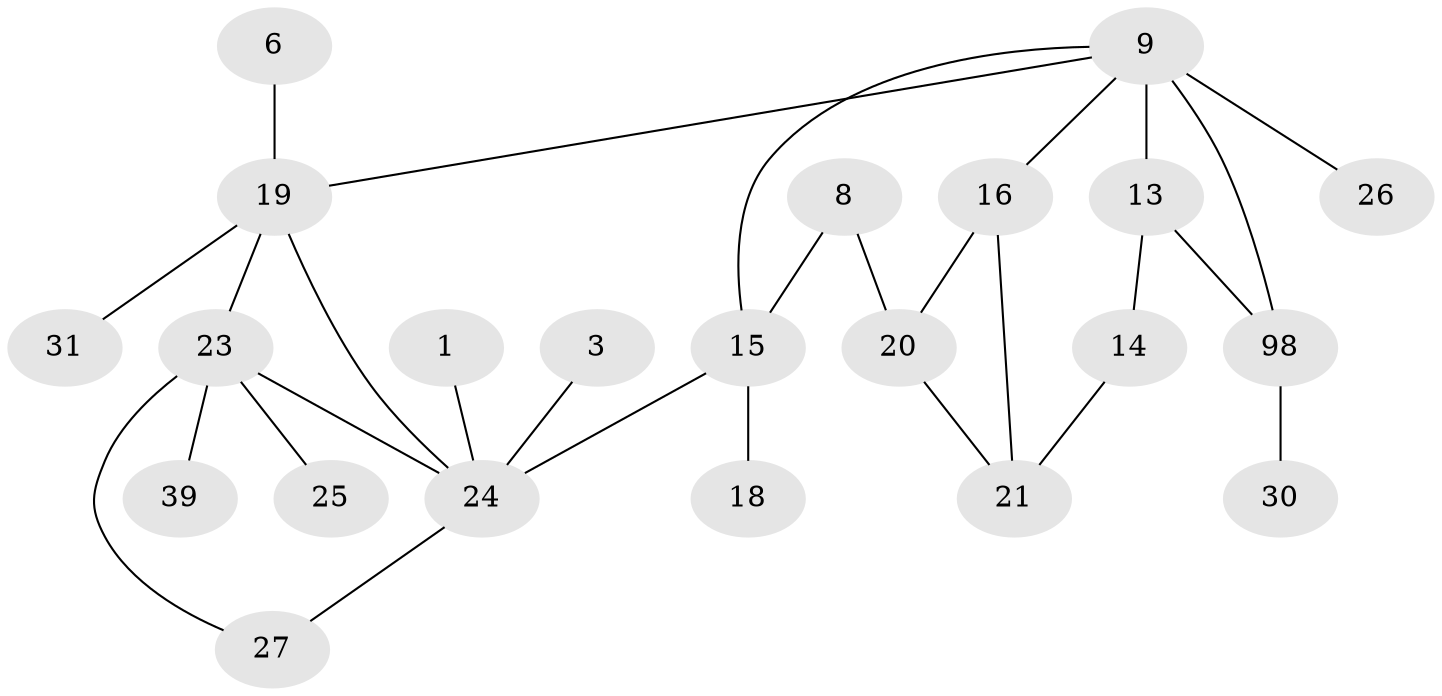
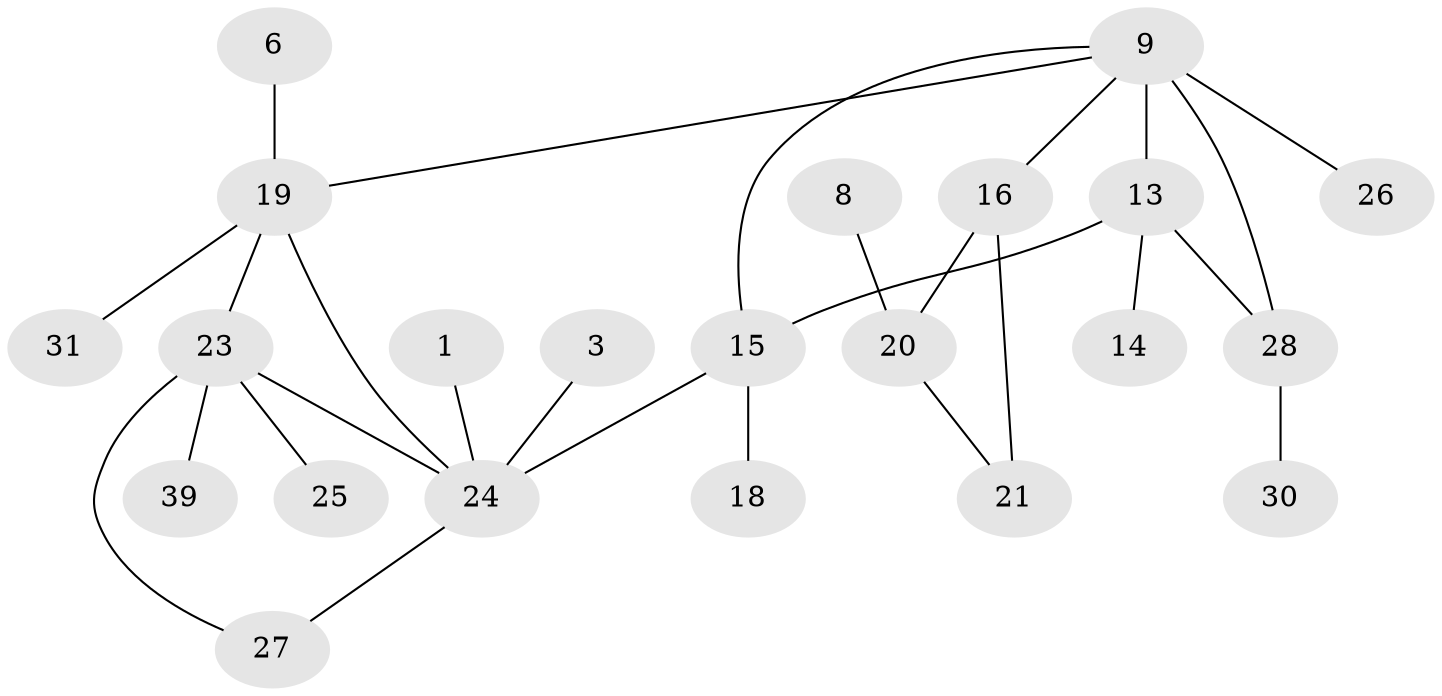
(796, 273) -> (971, 267)
(1281, 348) -> (1281, 348)
(1072, 423) -> none
